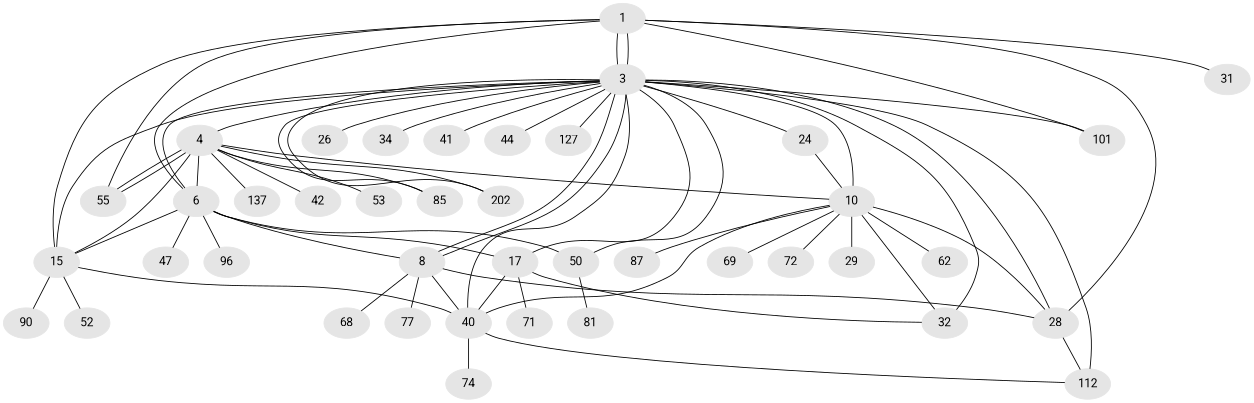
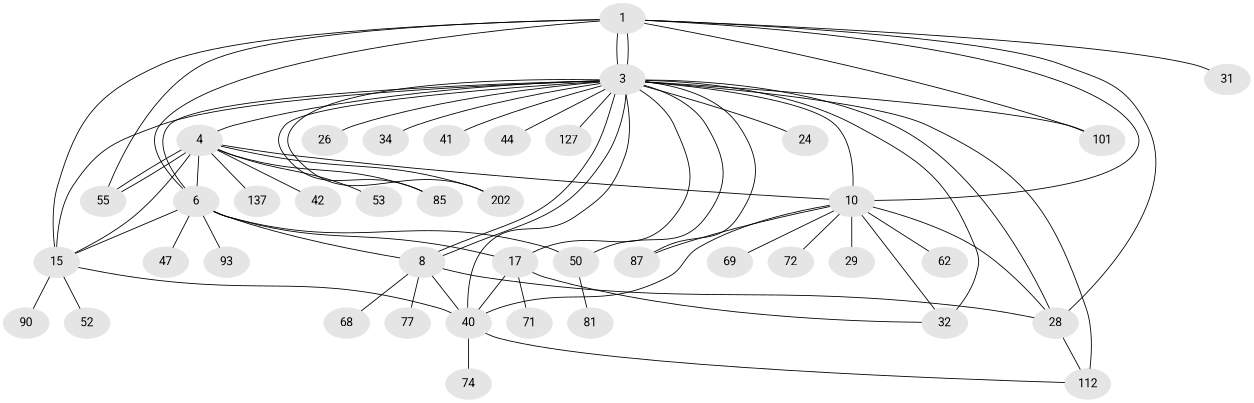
none -> (755, 165)
(829, 171) -> (1043, 76)
(227, 262) -> (227, 262)
